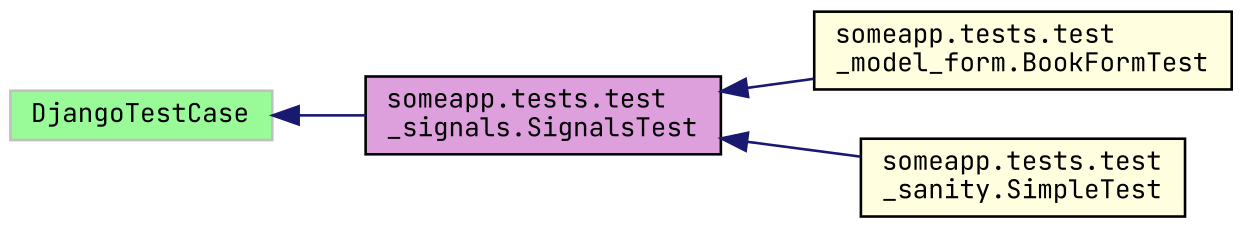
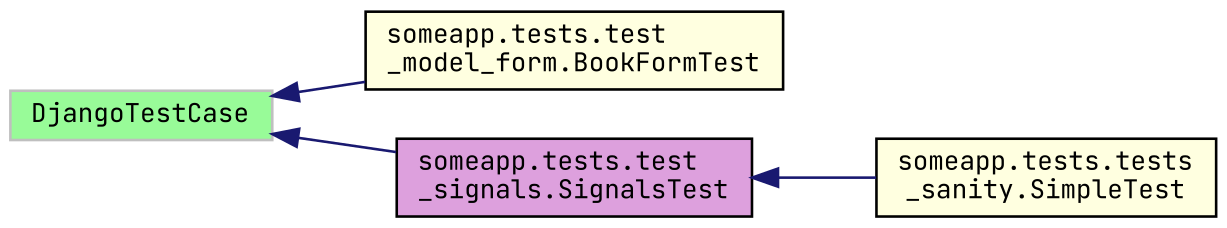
(781, 83) -> (332, 87)
(1023, 178) -> (1046, 178)
